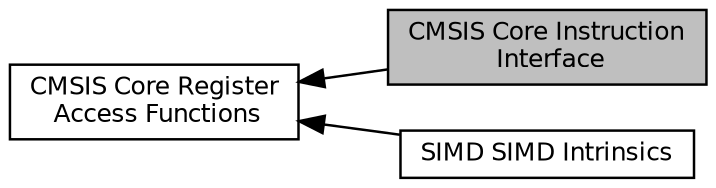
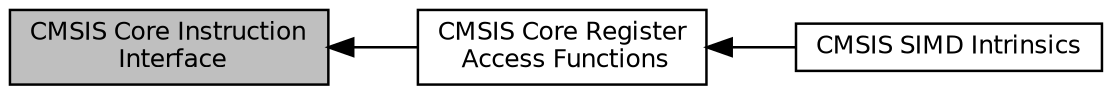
(356, 74) -> (385, 47)
(547, 154) -> (949, 47)
